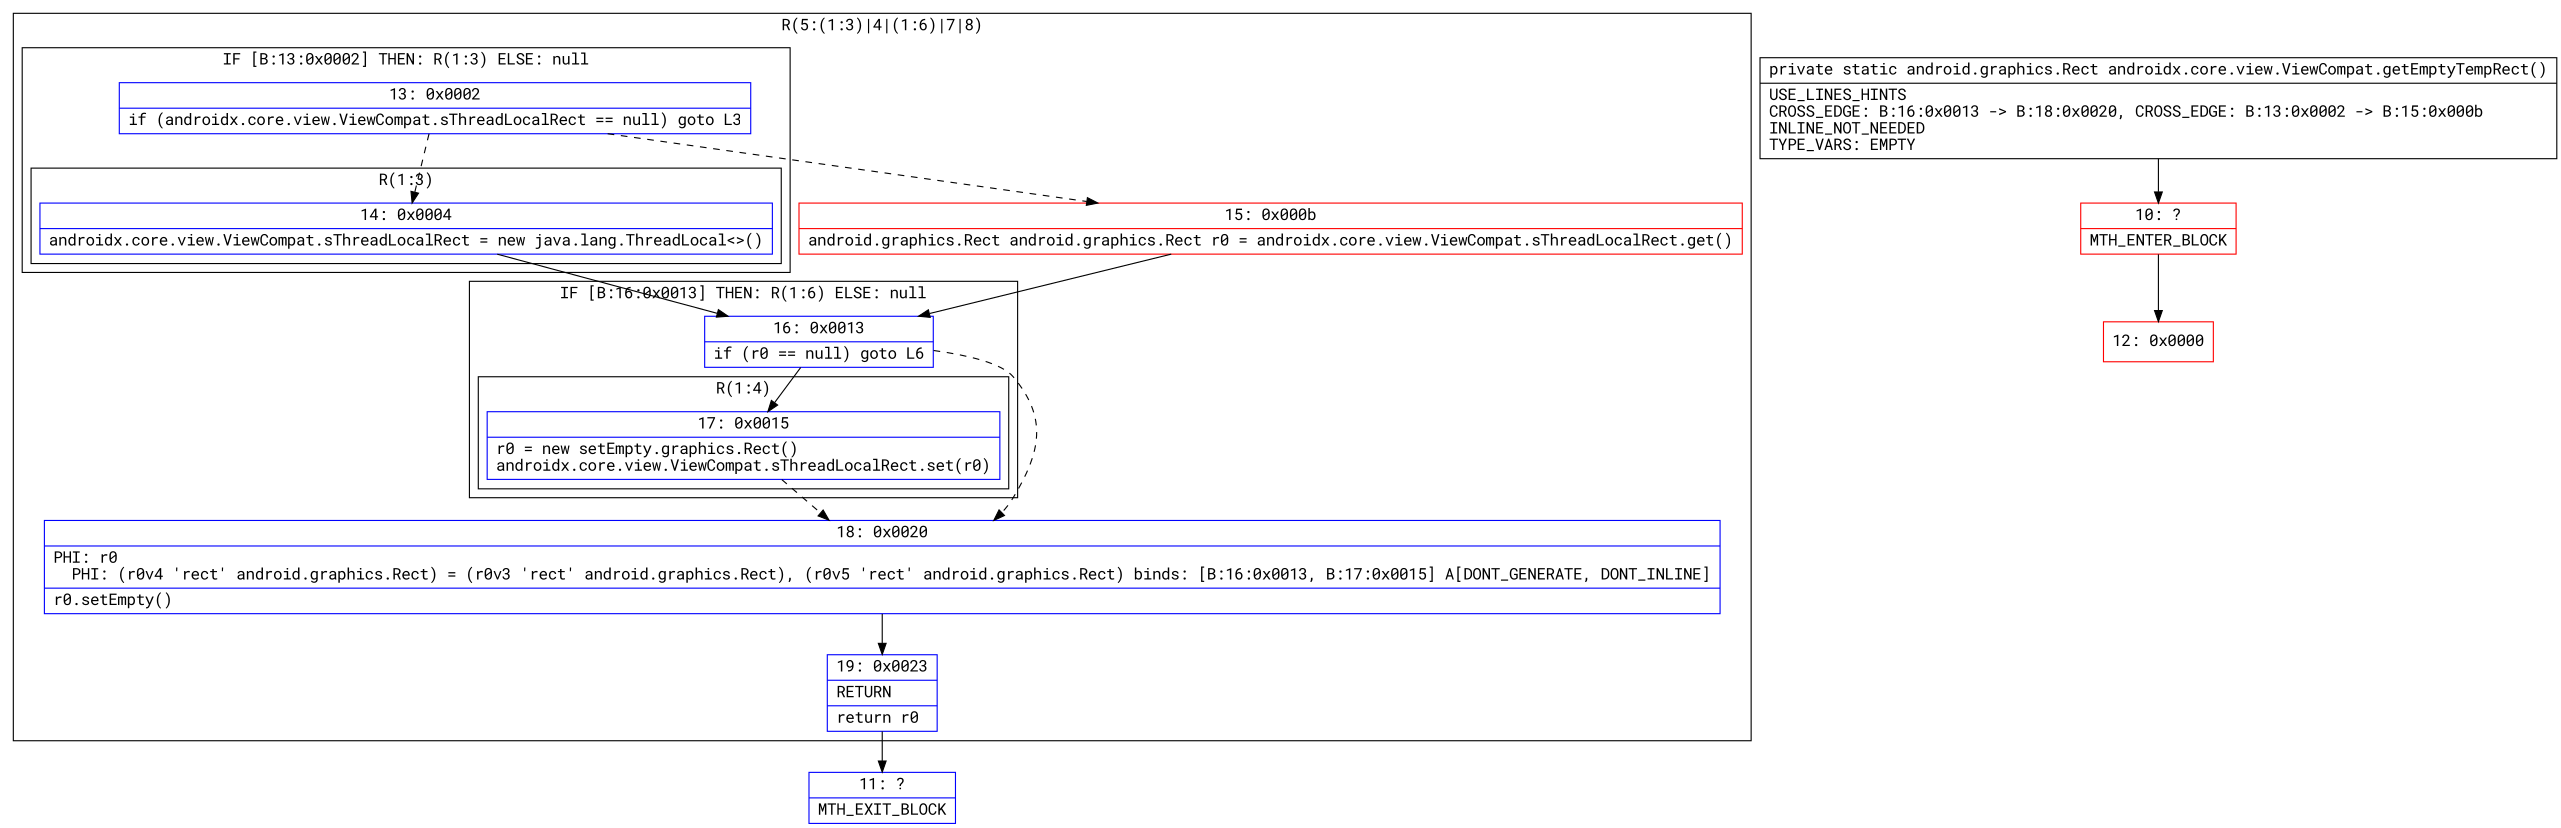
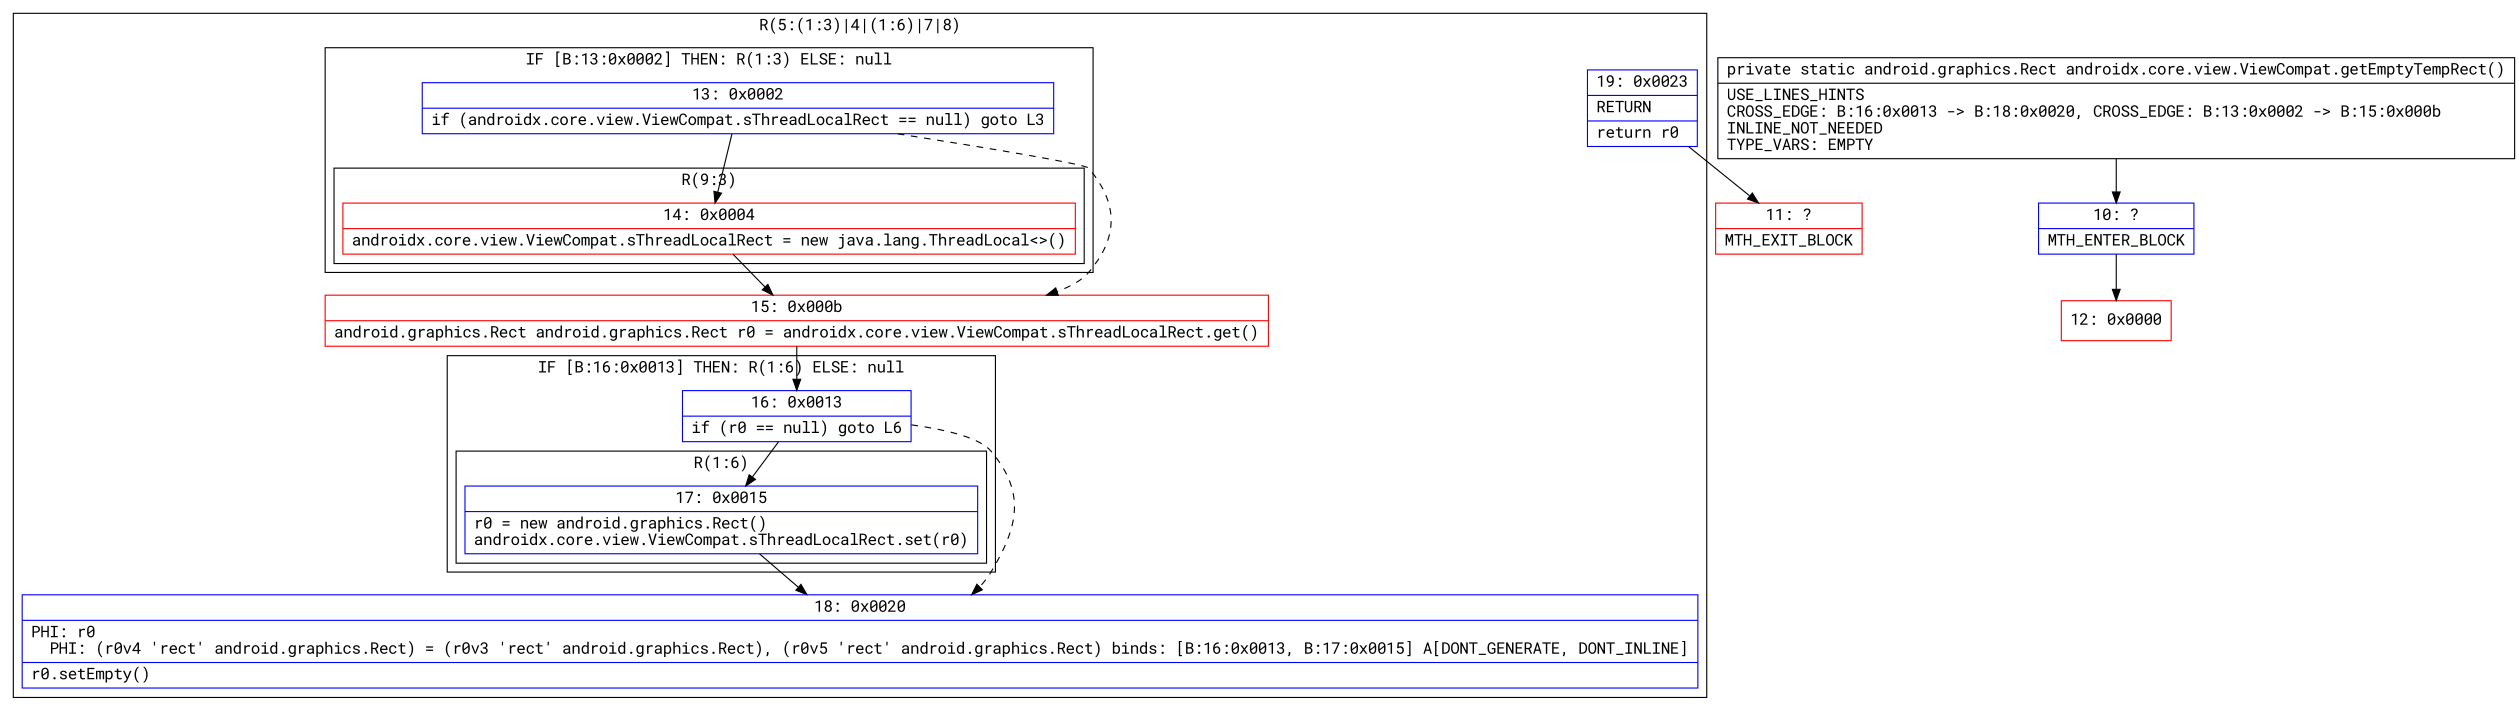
(422, 161) -> (725, 161)
(406, 181) -> (709, 181)
(406, 229) -> (709, 229)
(2158, 229) -> (2116, 229)
(624, 288) -> (749, 271)
(744, 390) -> (721, 464)
(648, 449) -> (621, 524)
(811, 505) -> (789, 579)
(882, 629) -> none
(882, 798) -> (1789, 229)
